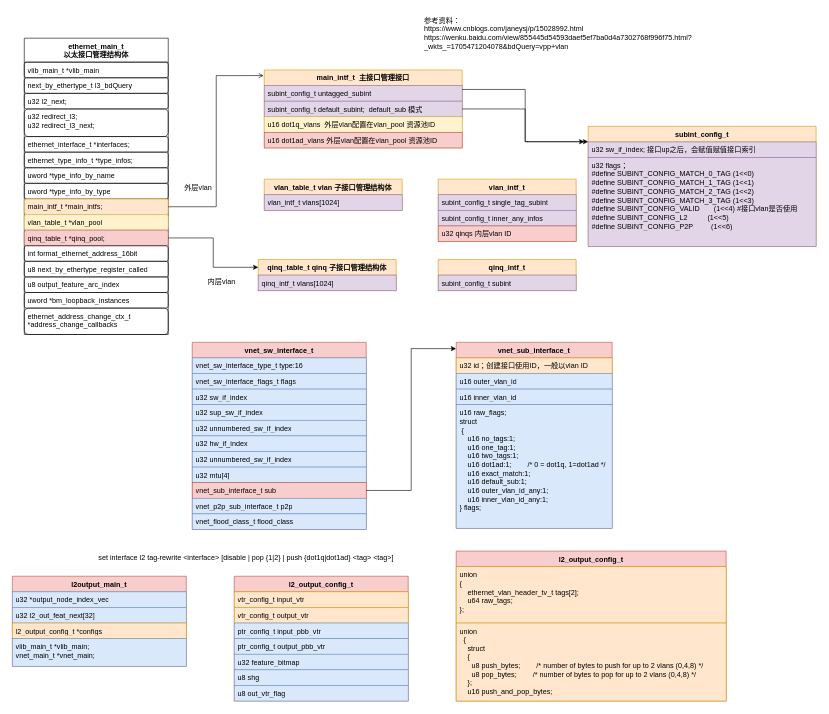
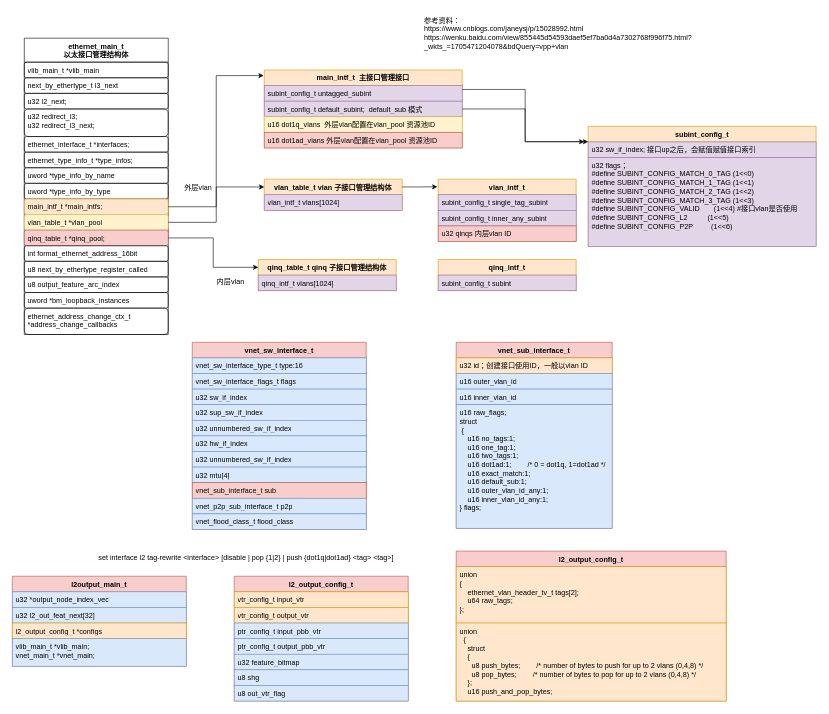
(259, 76) -> (258, 76)
(87, 86) -> (80, 86)
none -> (432, 187)
(500, 219) -> (502, 219)
none -> (215, 222)
(222, 282) -> (231, 282)
(390, 491) -> none
